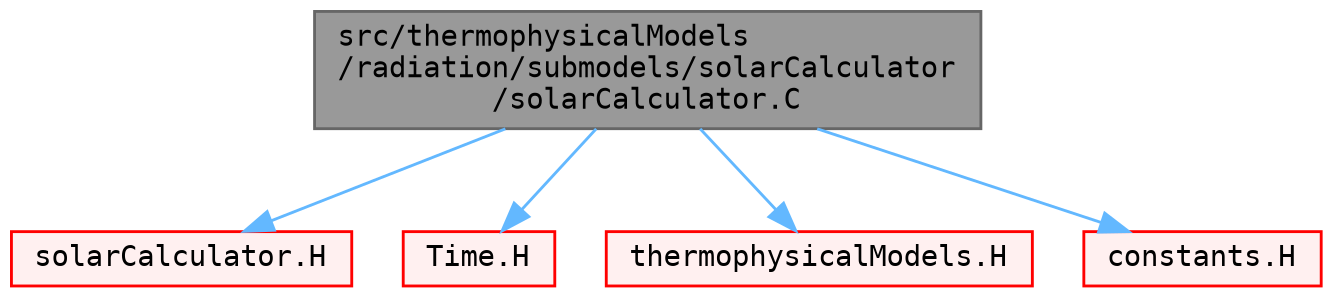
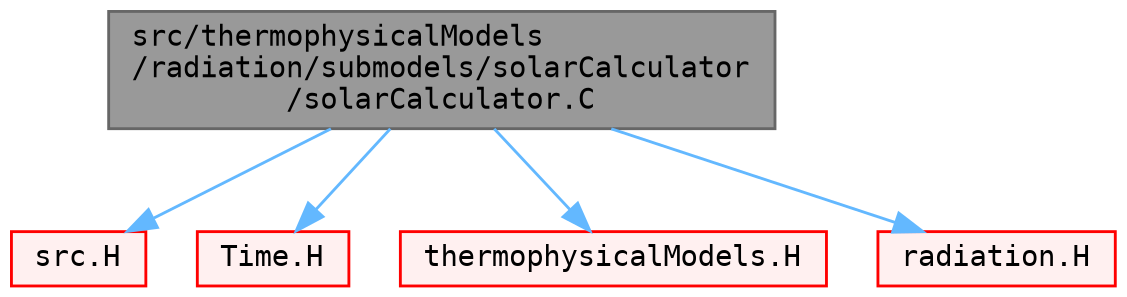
(182, 259) -> (79, 259)
(1203, 259) -> (997, 259)
